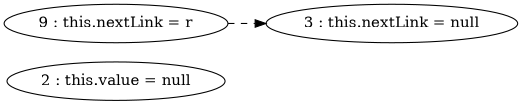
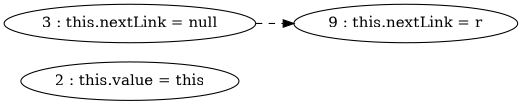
(241, 23) -> (269, 23)
(116, 81) -> (130, 81)
